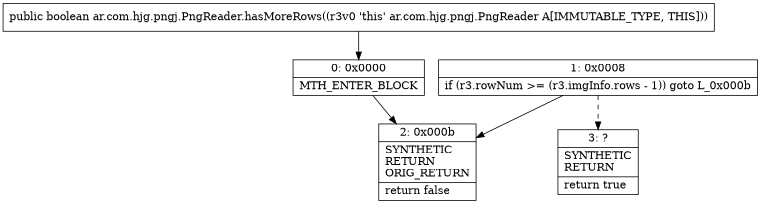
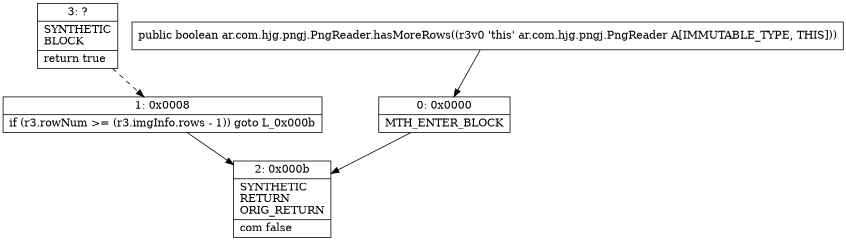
(598, 109) -> (125, 80)
(589, 168) -> (64, 41)
(418, 191) -> (266, 228)
